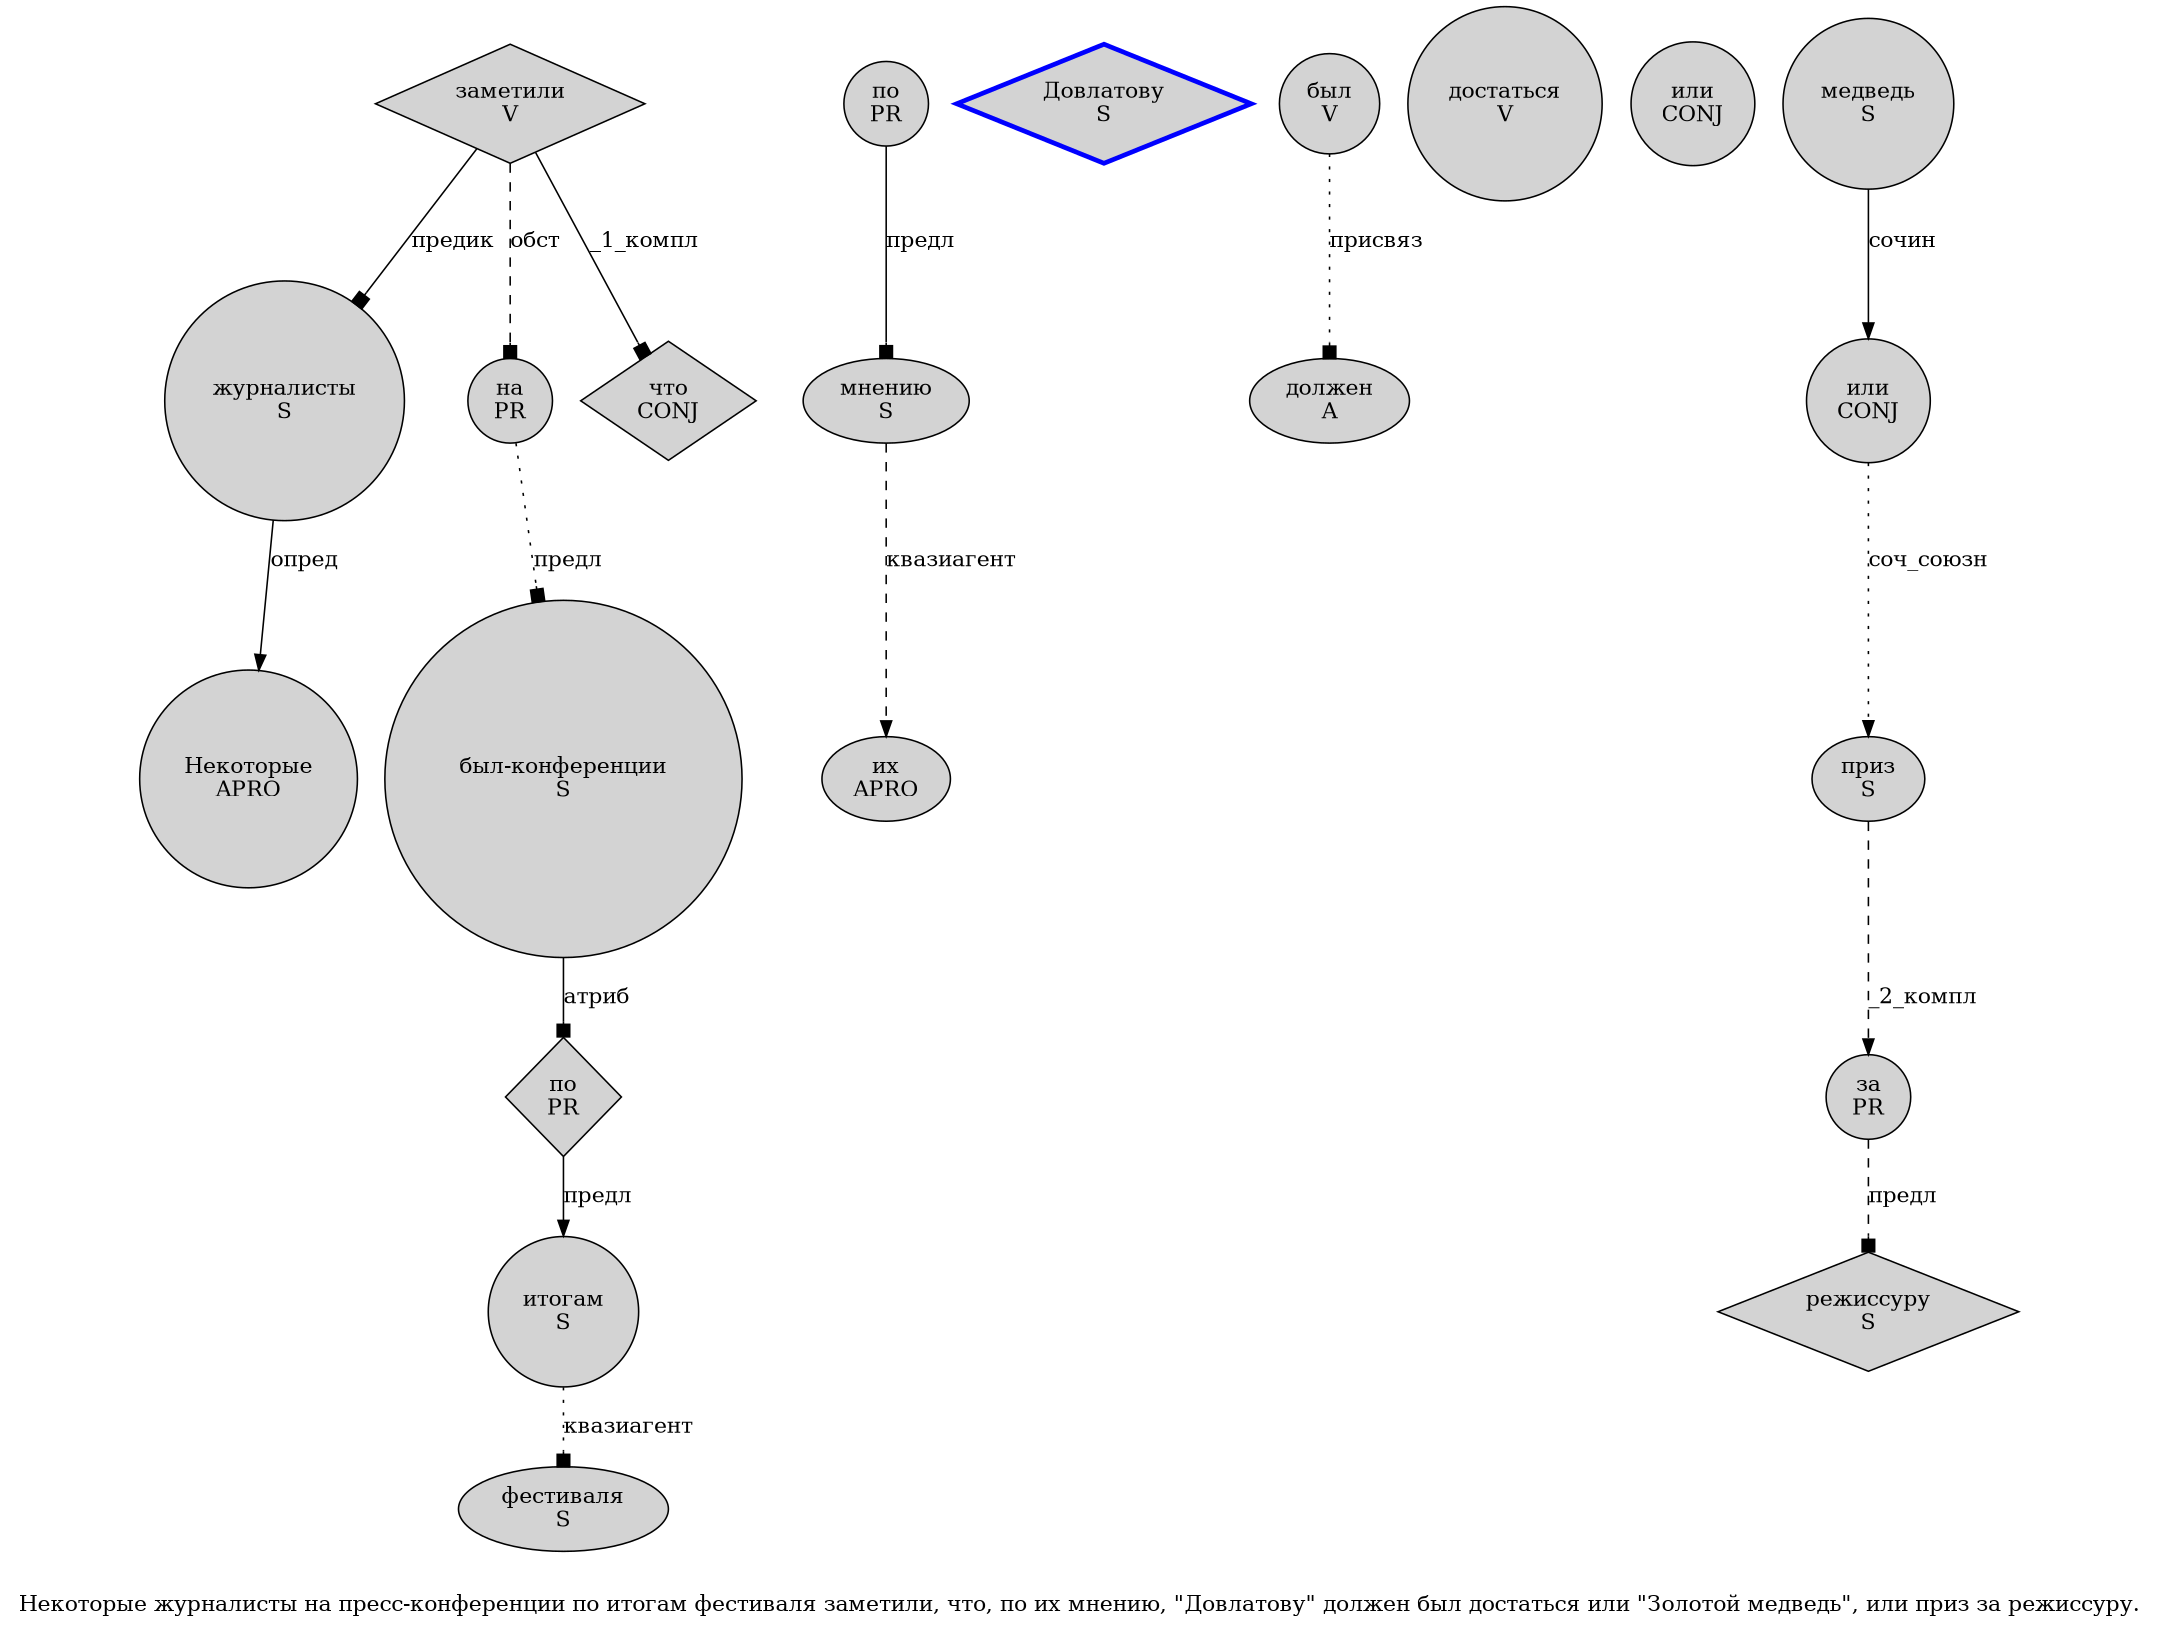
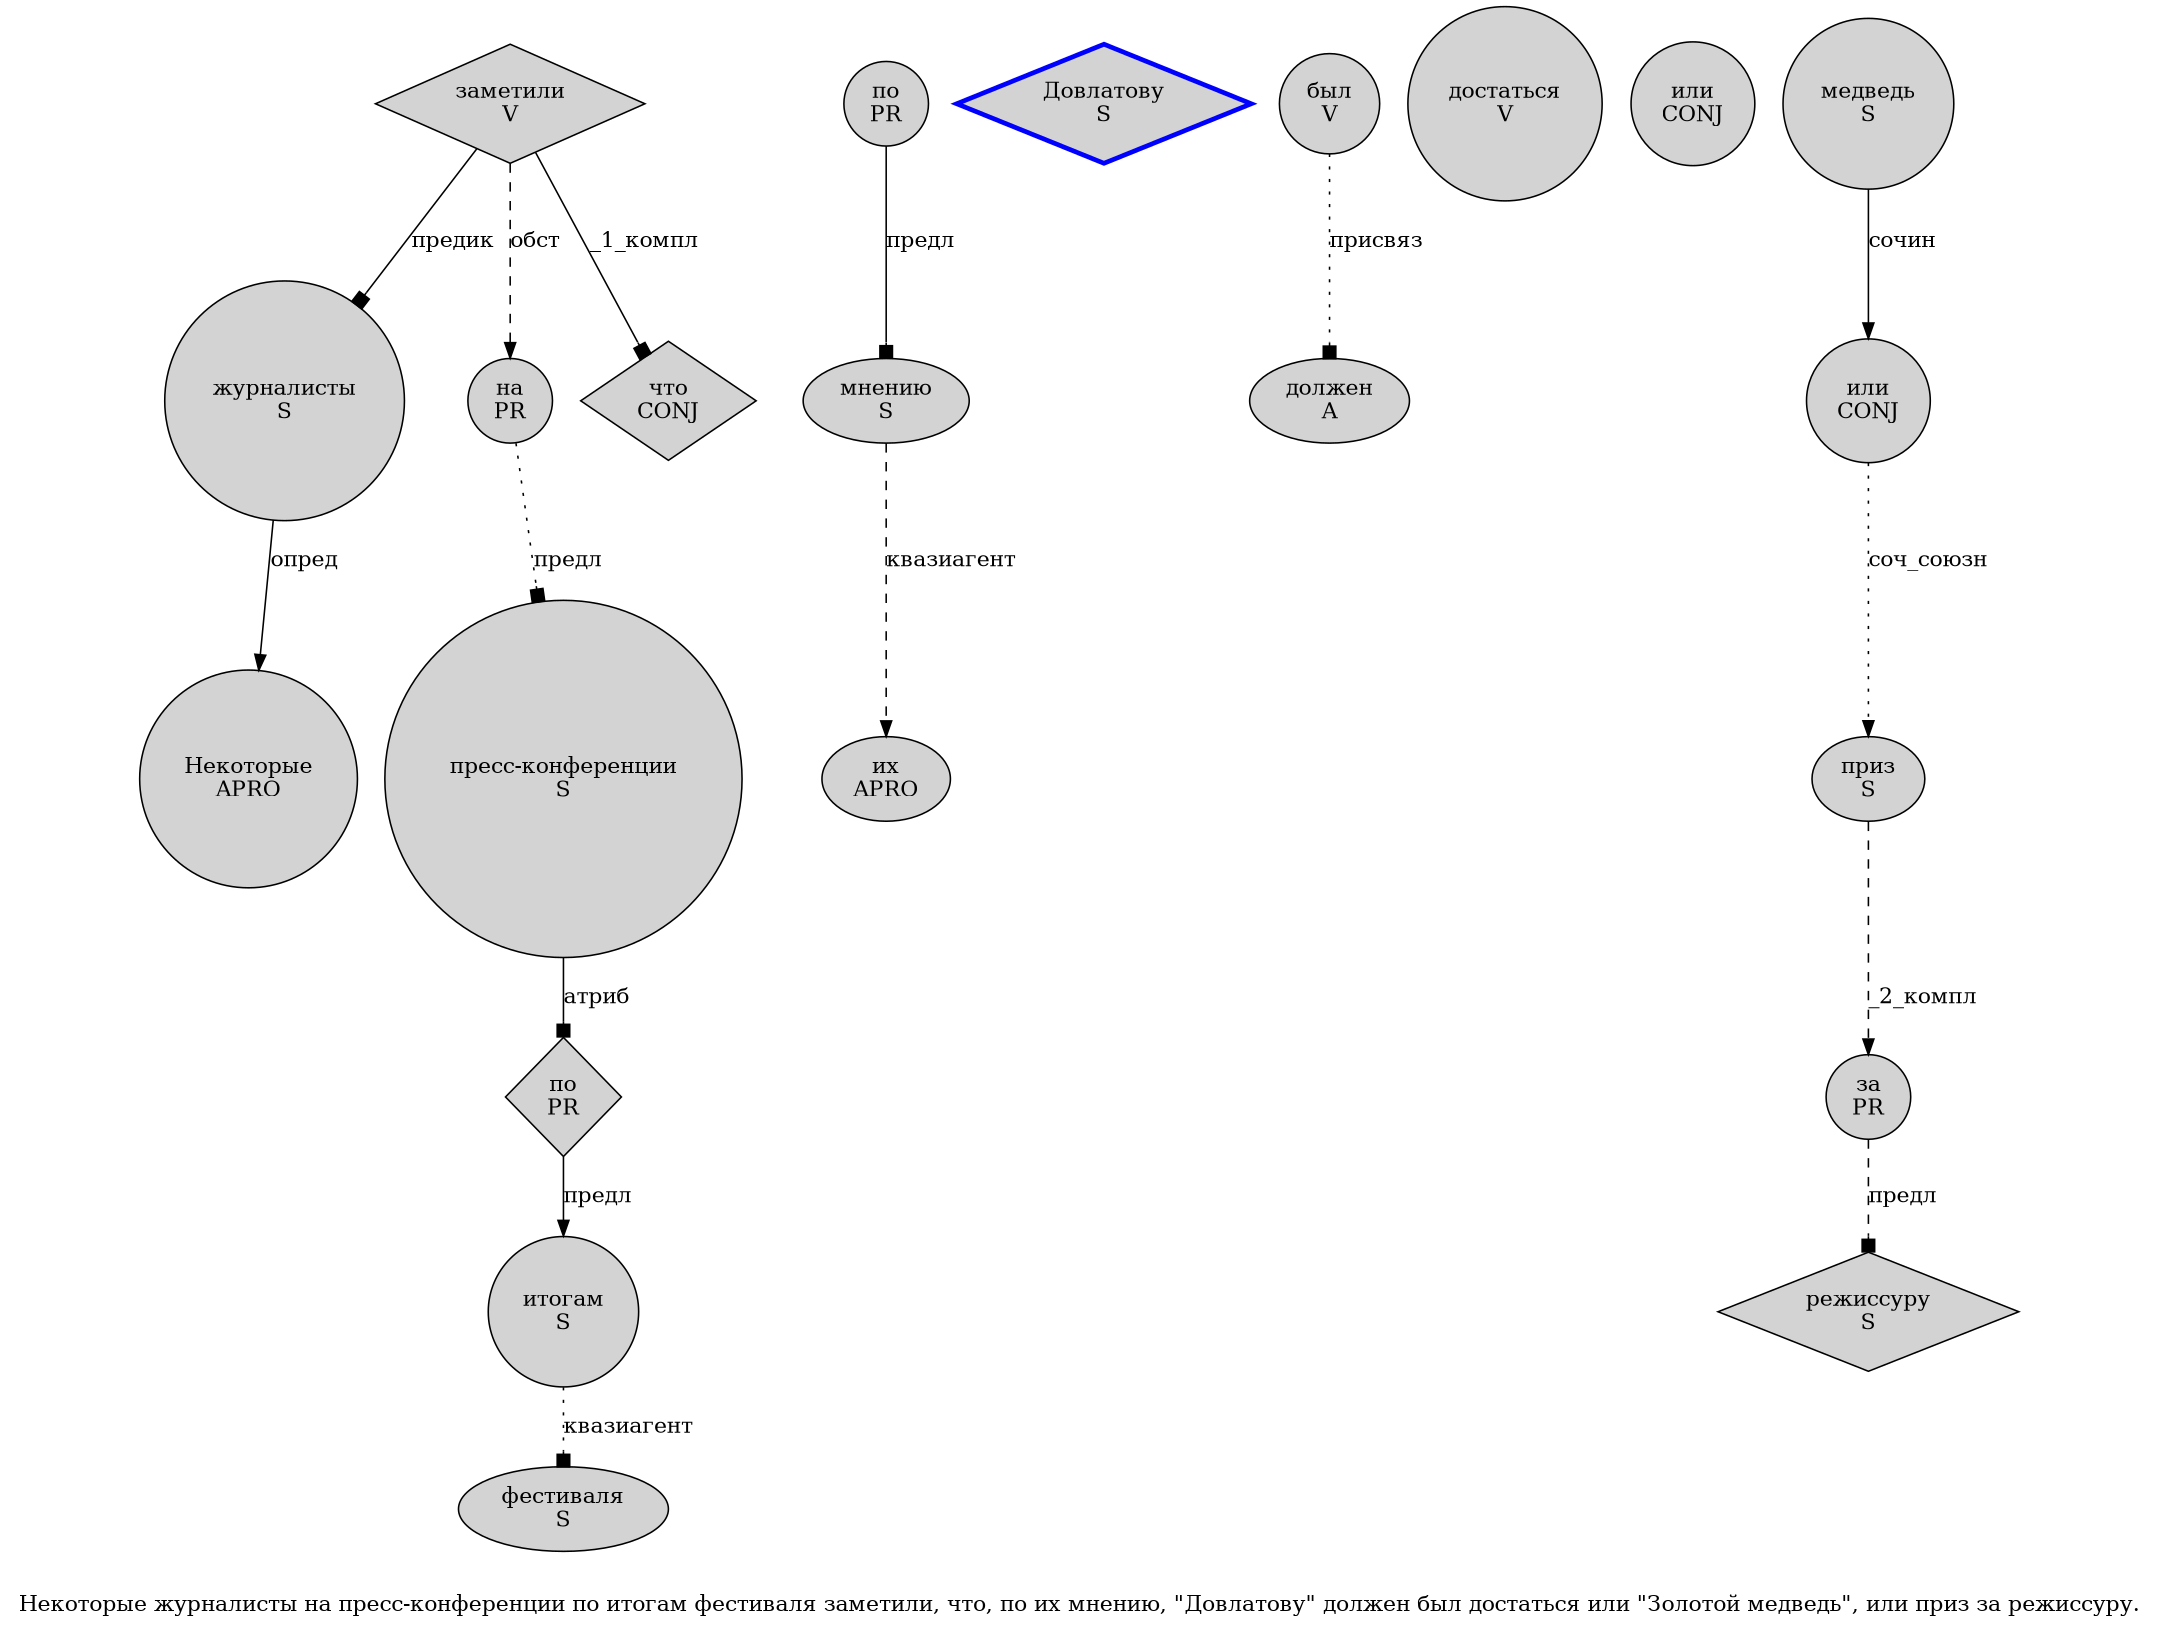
(510, 253) -> (510, 253)
(563, 779) -> (563, 779)
